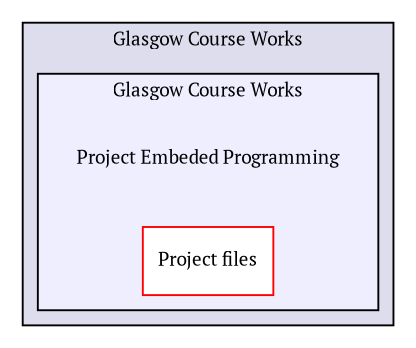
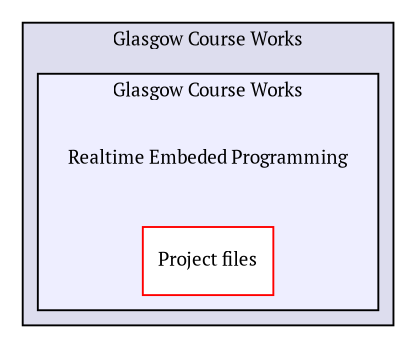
(208, 159) -> (208, 159)
